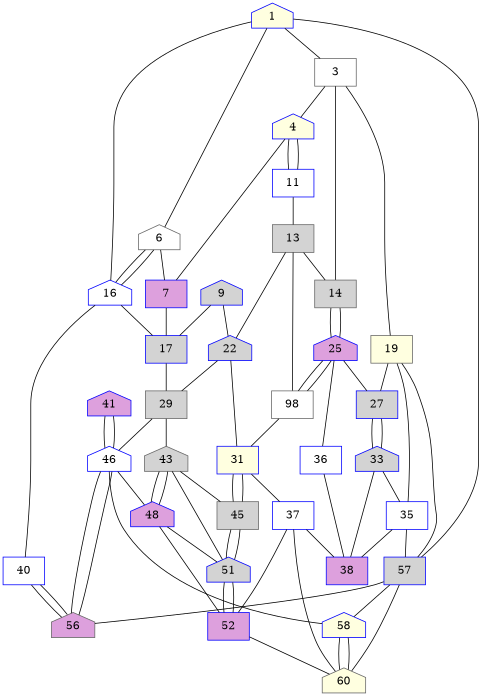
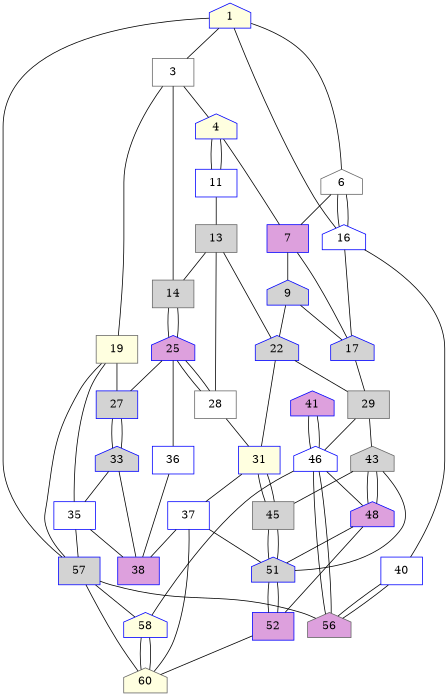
none -> (288, 266)
(166, 349) -> (352, 349)
(292, 405) -> (215, 405)
(265, 572) -> (235, 546)
